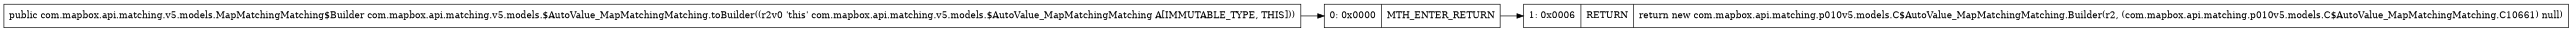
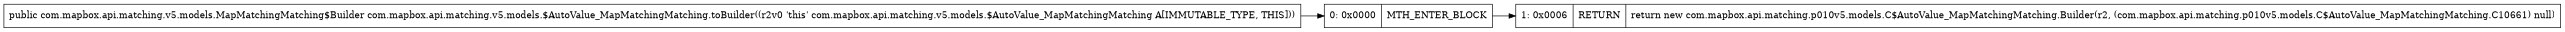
(1441, 16) -> (1437, 16)
